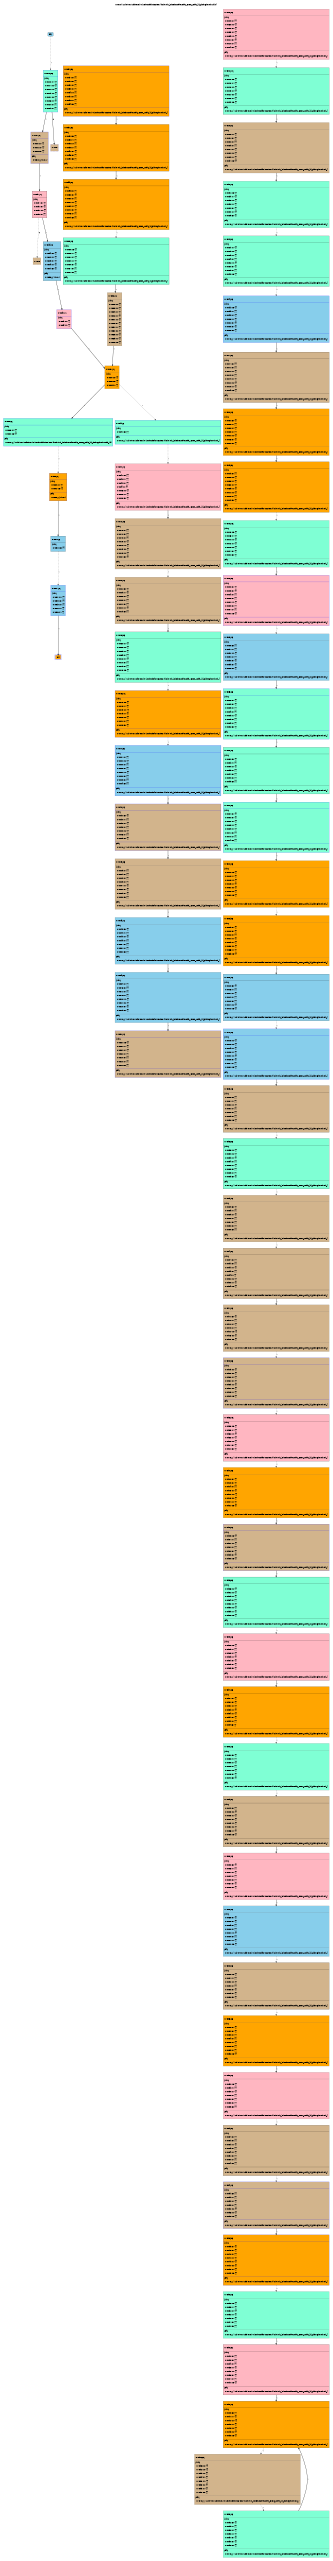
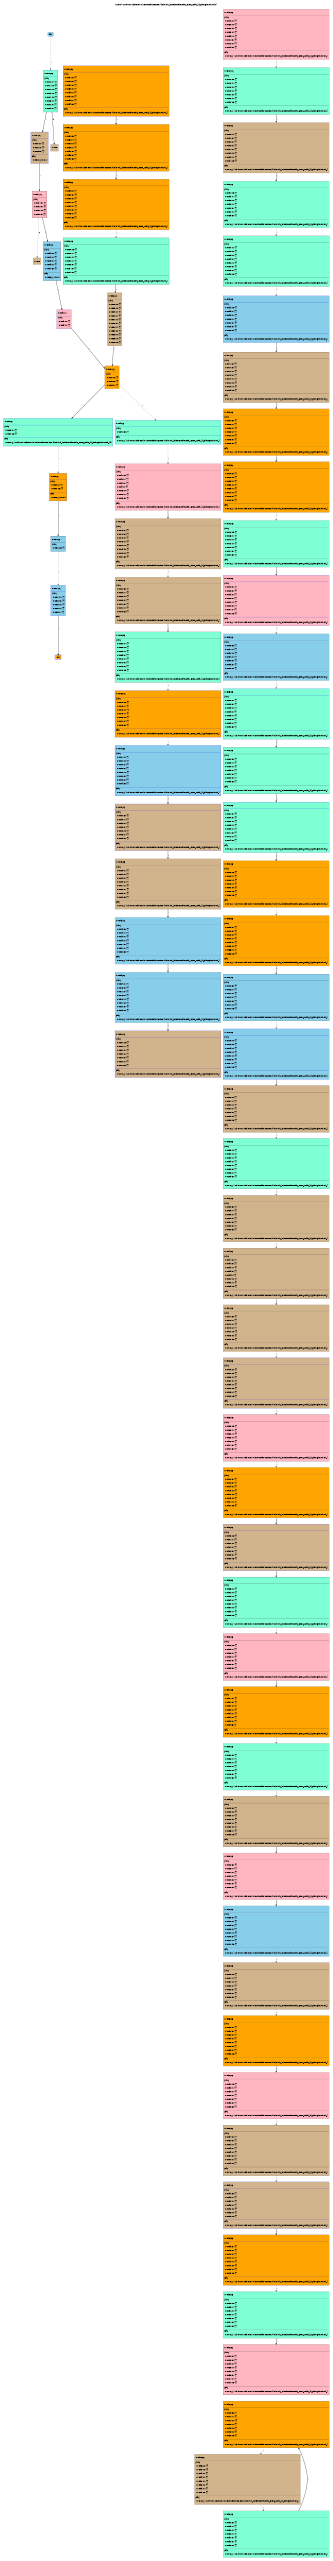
(276, 684) -> (276, 684)
(276, 2398) -> none
